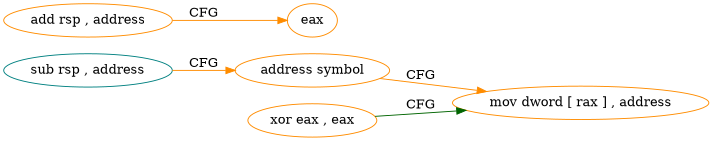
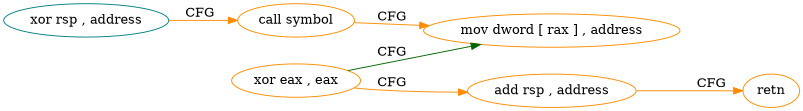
(312, 20) -> (771, 91)
(88, 70) -> (86, 20)
(312, 70) -> (296, 20)
none -> (406, 91)
